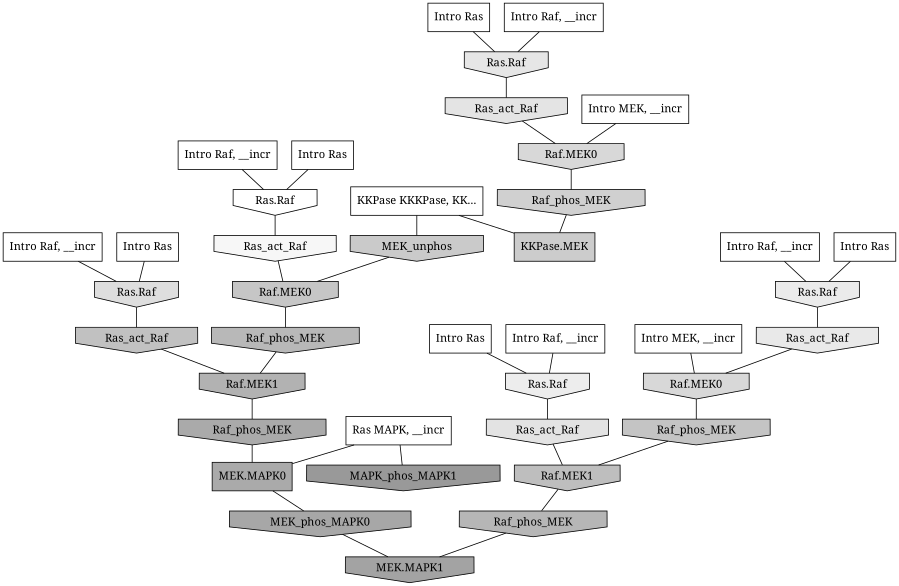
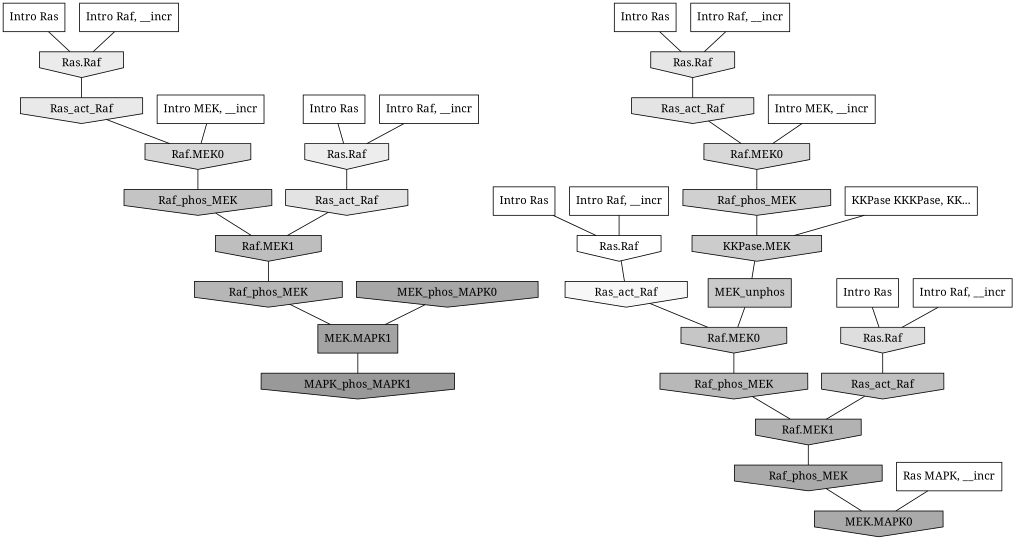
(417, 225) -> (753, 270)
(417, 247) -> (750, 293)
(555, 247) -> (757, 247)
(401, 455) -> (358, 363)
(252, 477) -> (879, 522)
(288, 501) -> none
(410, 568) -> (358, 339)
